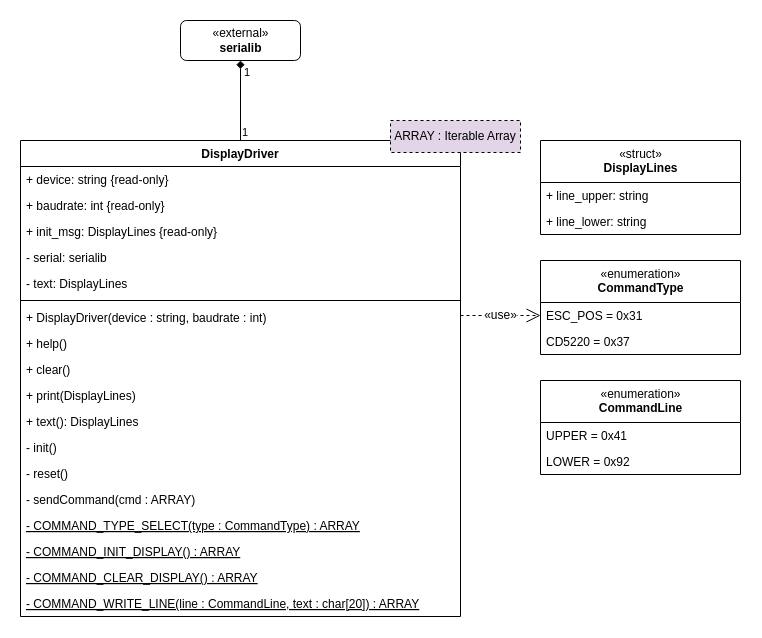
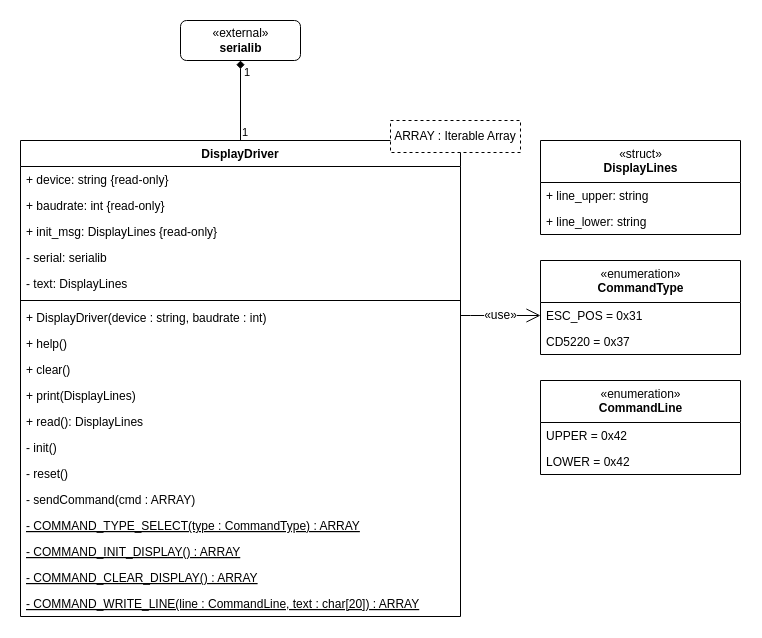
(456, 137) -> (456, 137)
(473, 316) -> (473, 316)
(91, 422) -> (91, 422)
(583, 436) -> (583, 436)
(583, 462) -> (583, 462)
